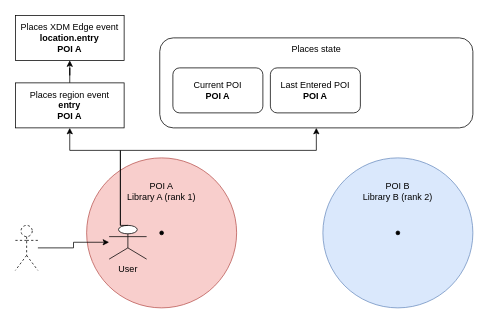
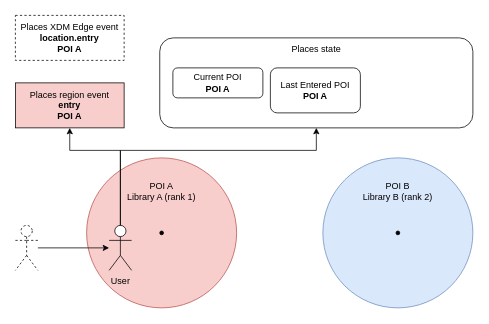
(70, 38) -> (70, 38)
(70, 69) -> none
(218, 90) -> (218, 83)
(70, 105) -> (70, 105)
(128, 242) -> (120, 248)
